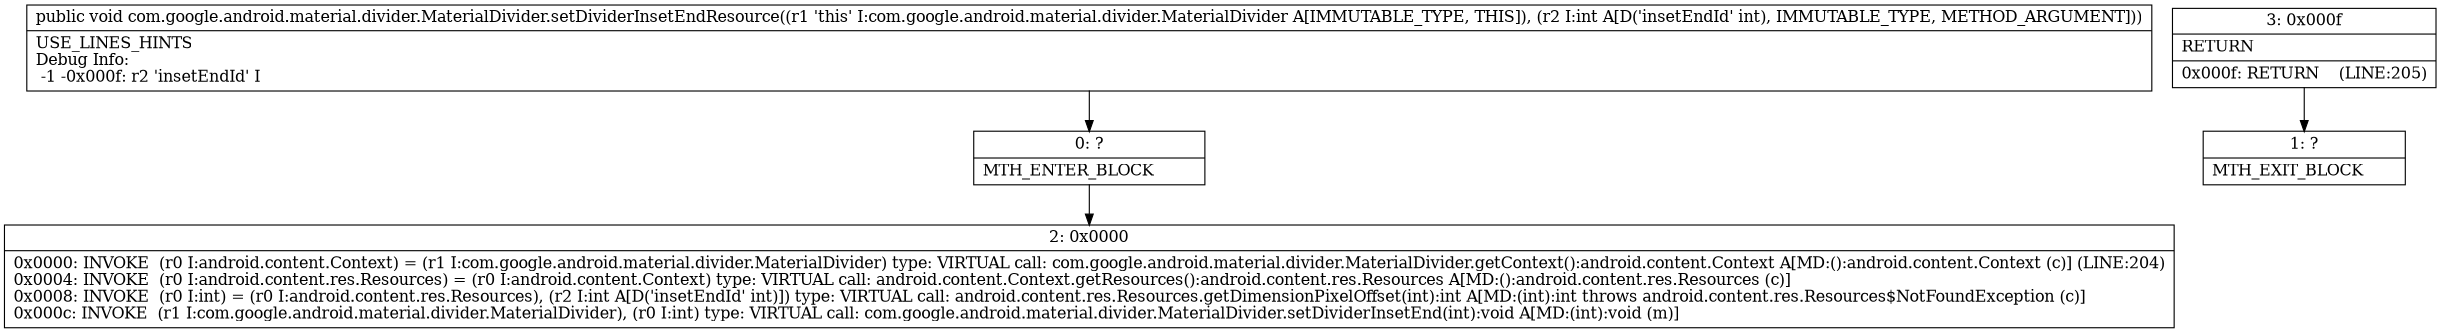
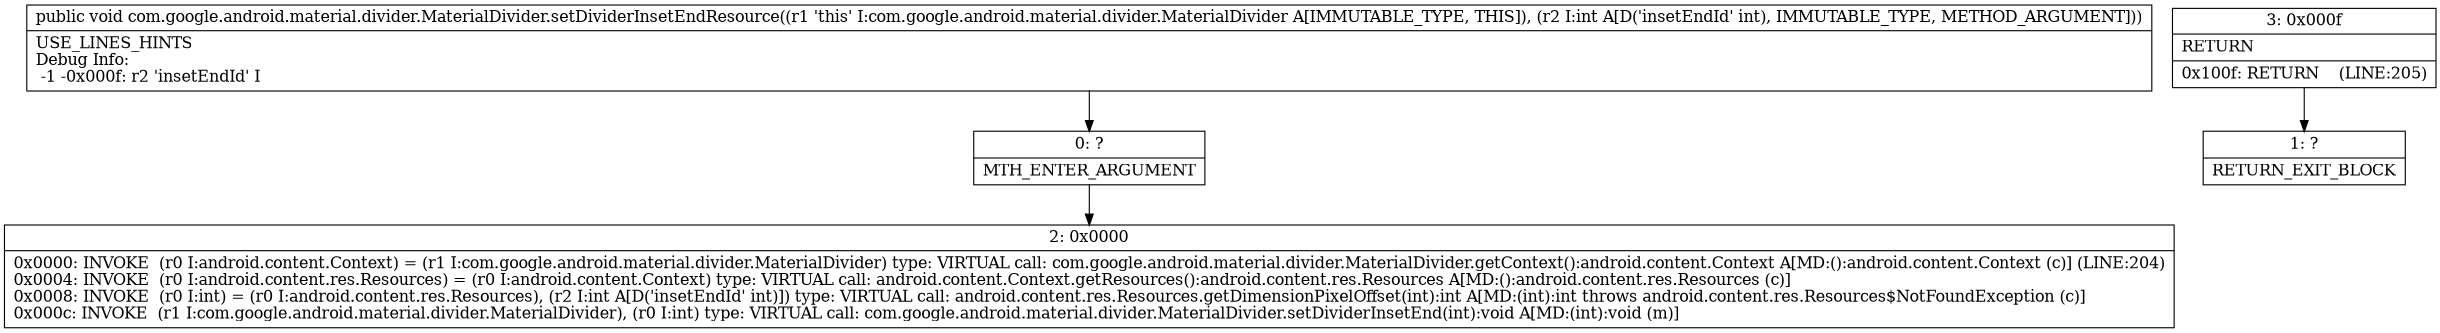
(2304, 74) -> (2304, 74)
(1069, 171) -> (1089, 171)
(2288, 171) -> (2304, 171)
